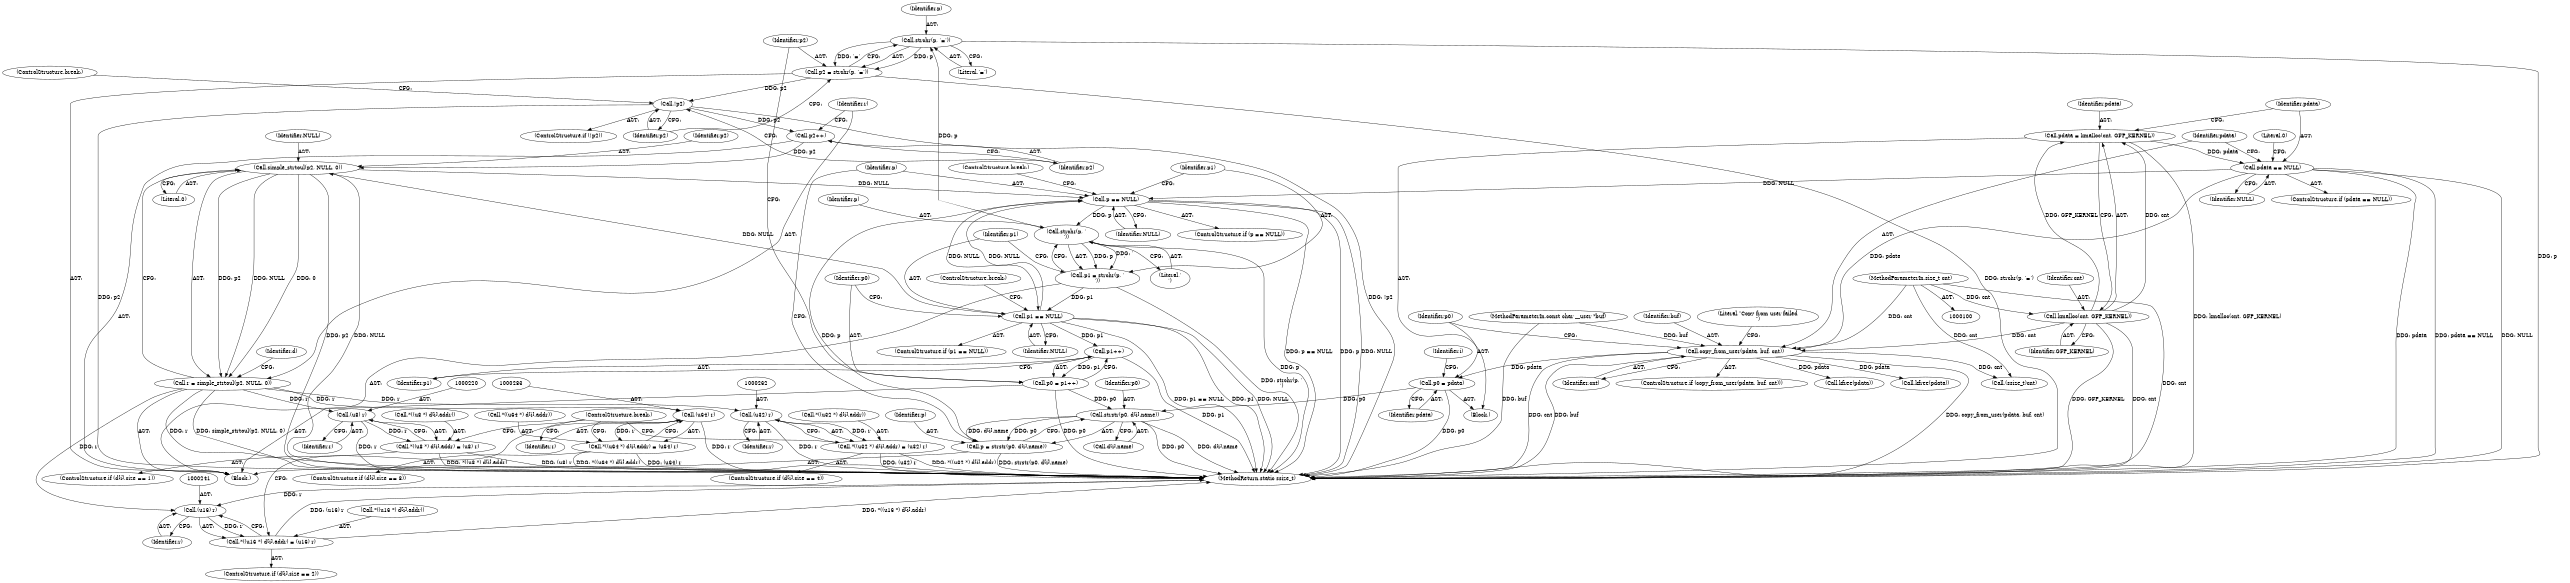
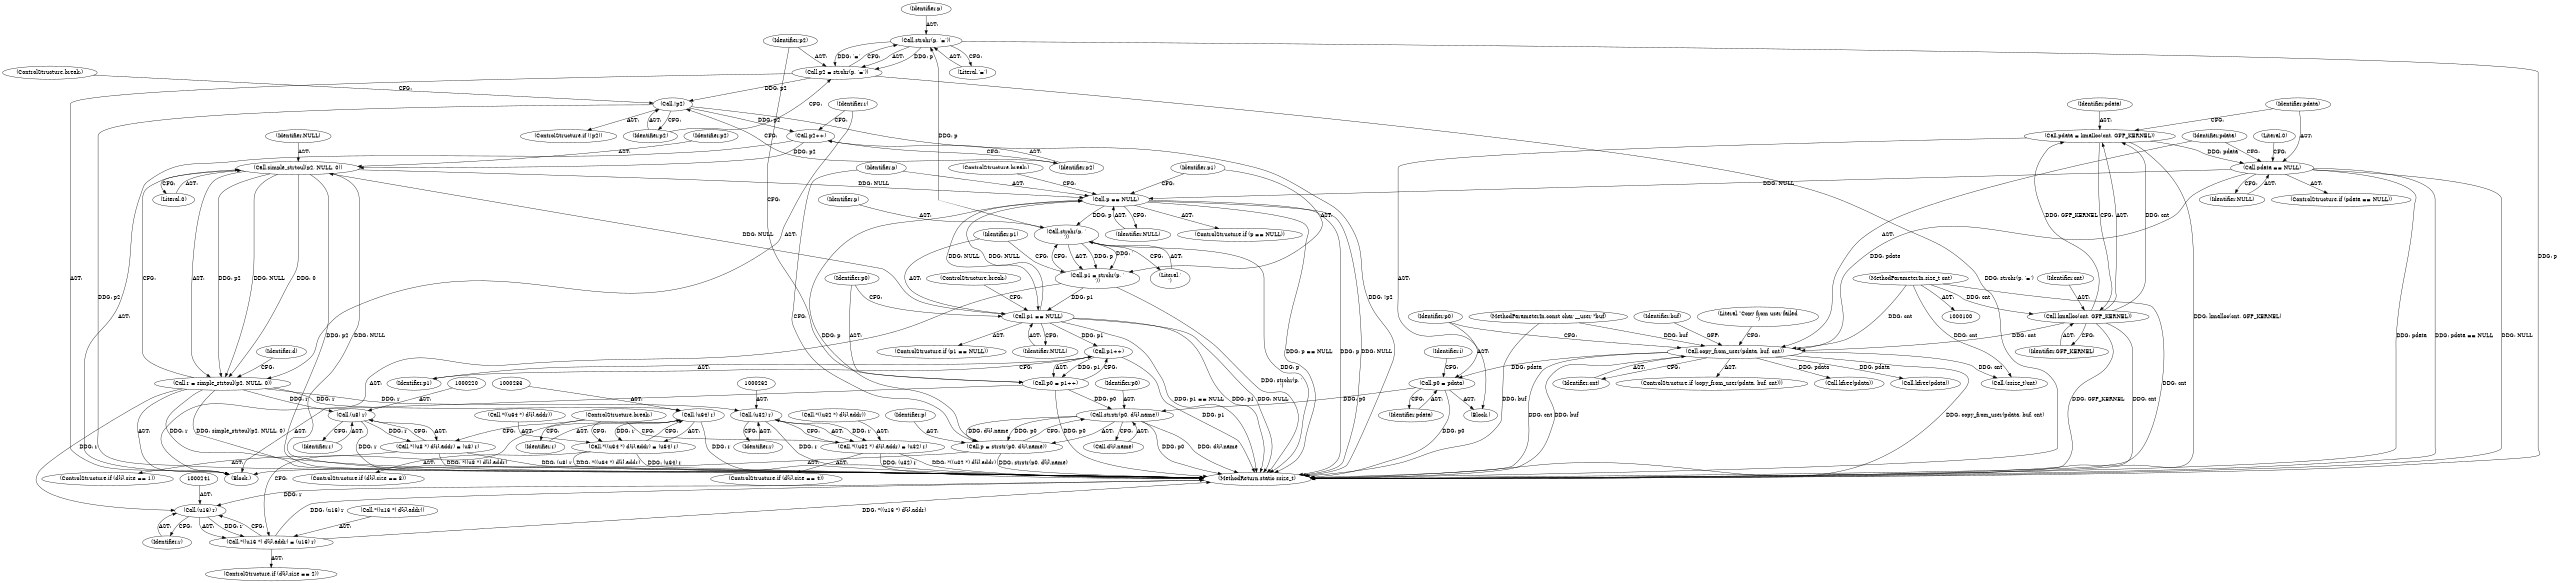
(1714, 336) -> (1714, 336)
(425, 415) -> none
